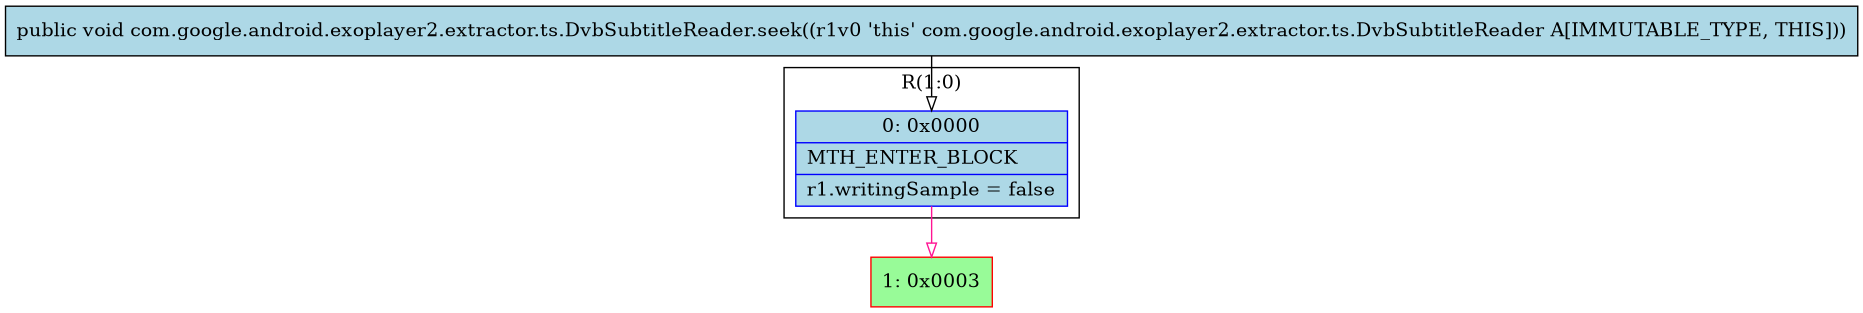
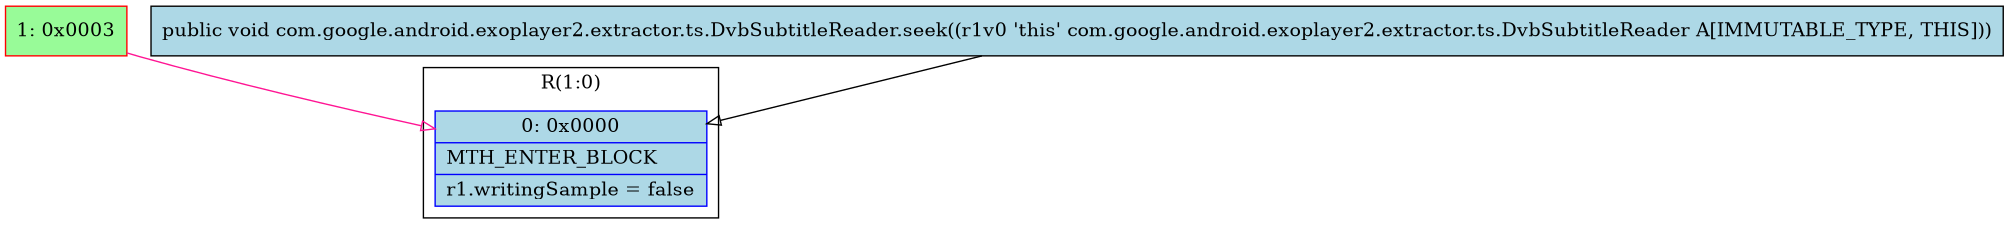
(932, 227) -> (274, 92)
